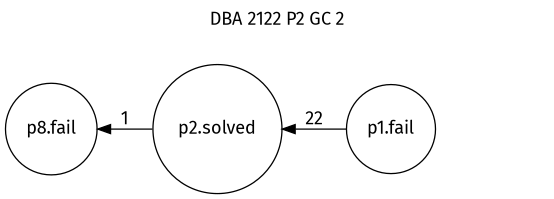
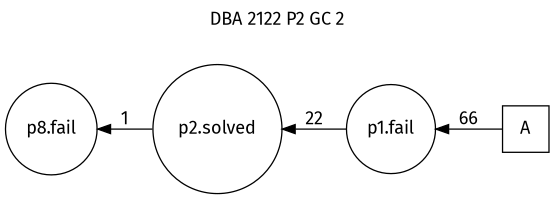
none -> (526, 129)
